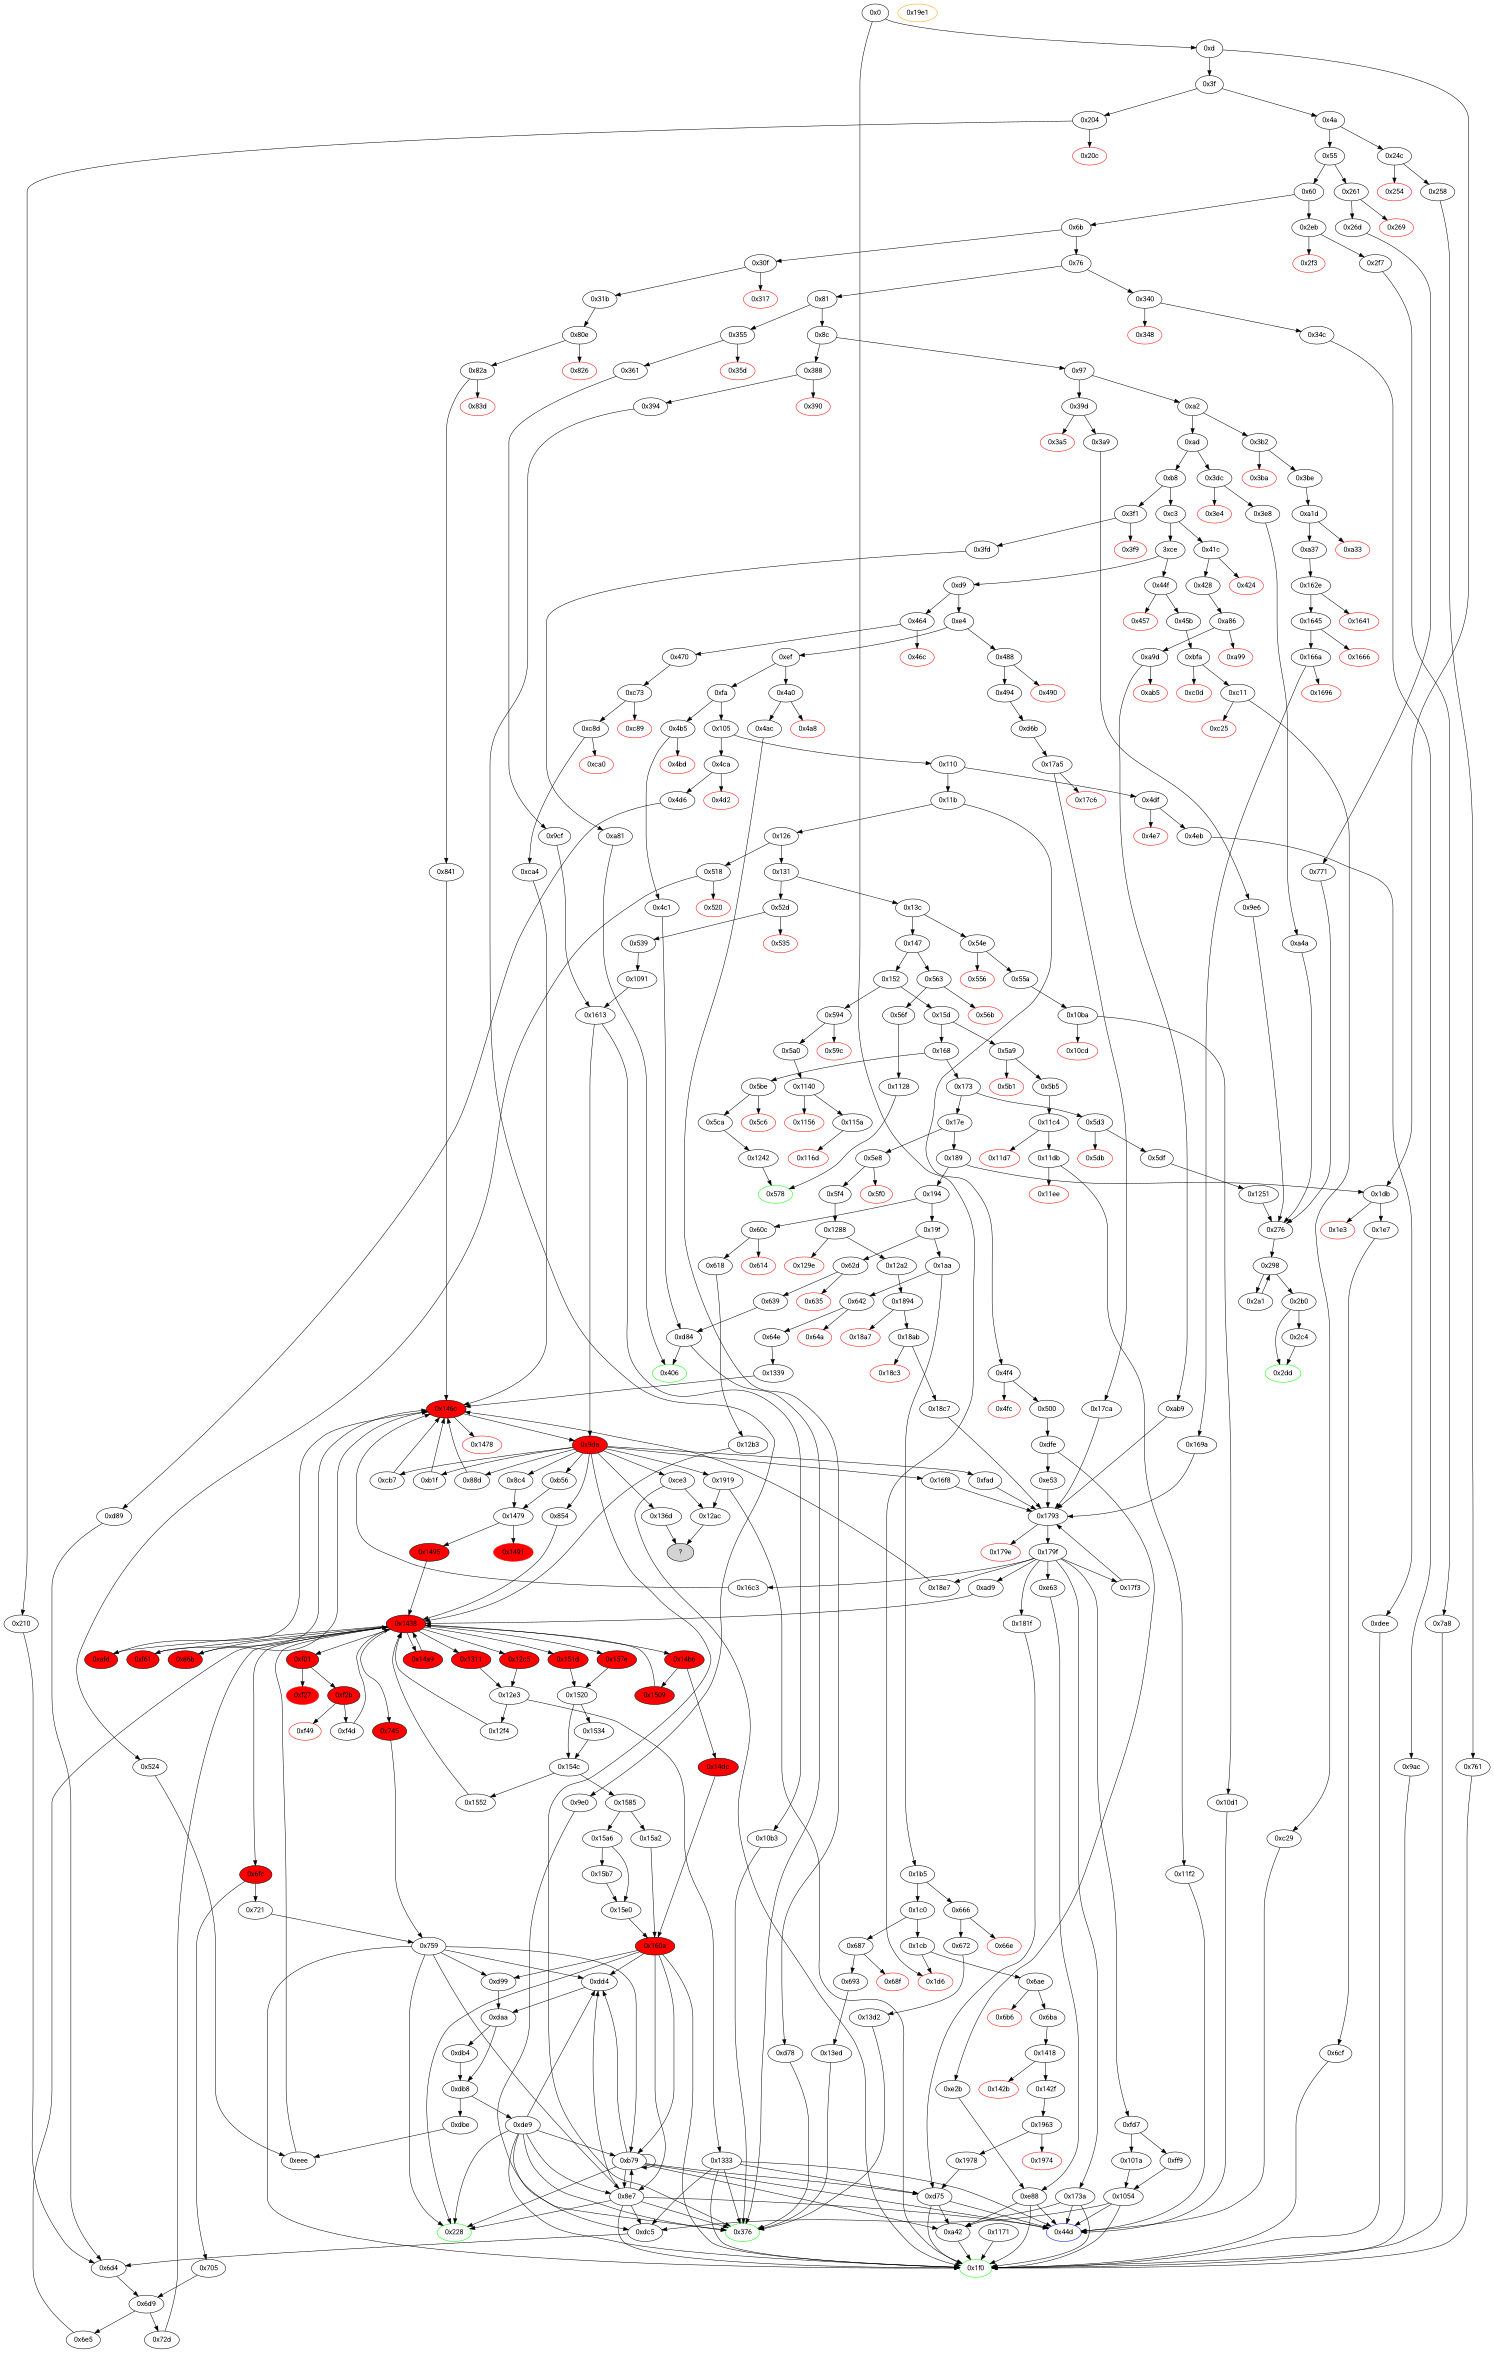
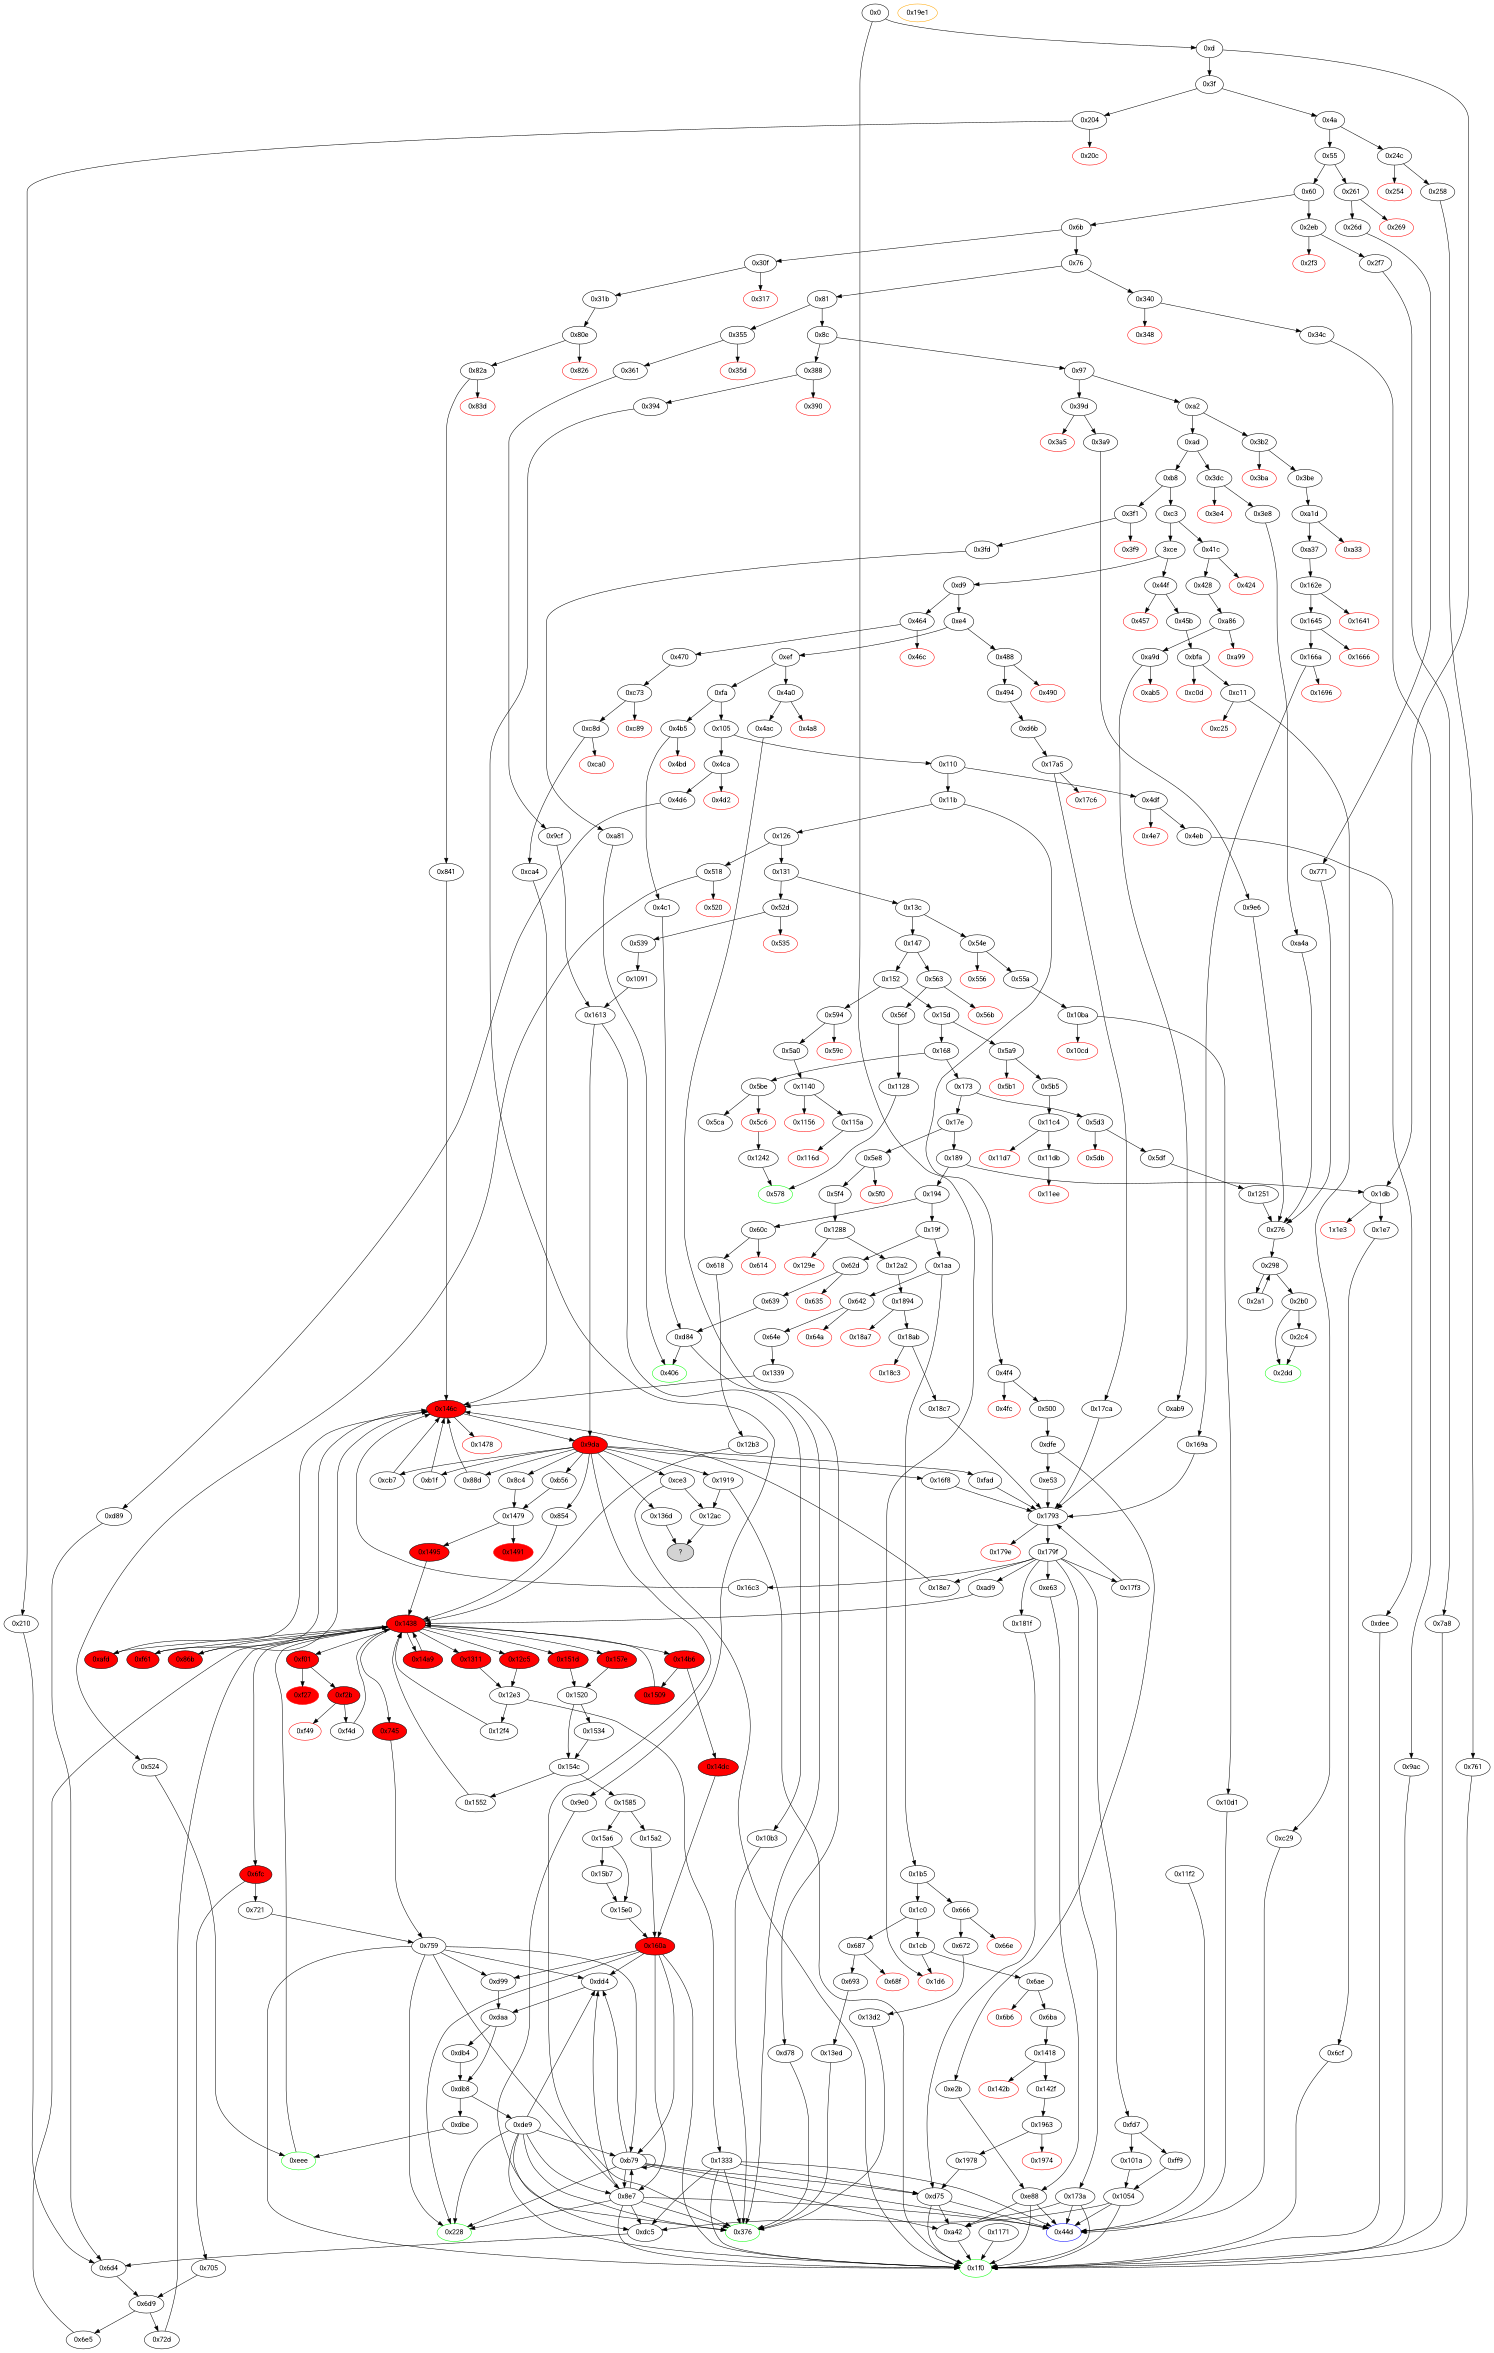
(735, 1139) -> (759, 1138)
(1338, 1230) -> (1338, 1230)
(1148, 1484) -> none
(299, 2161) -> (299, 2161)
